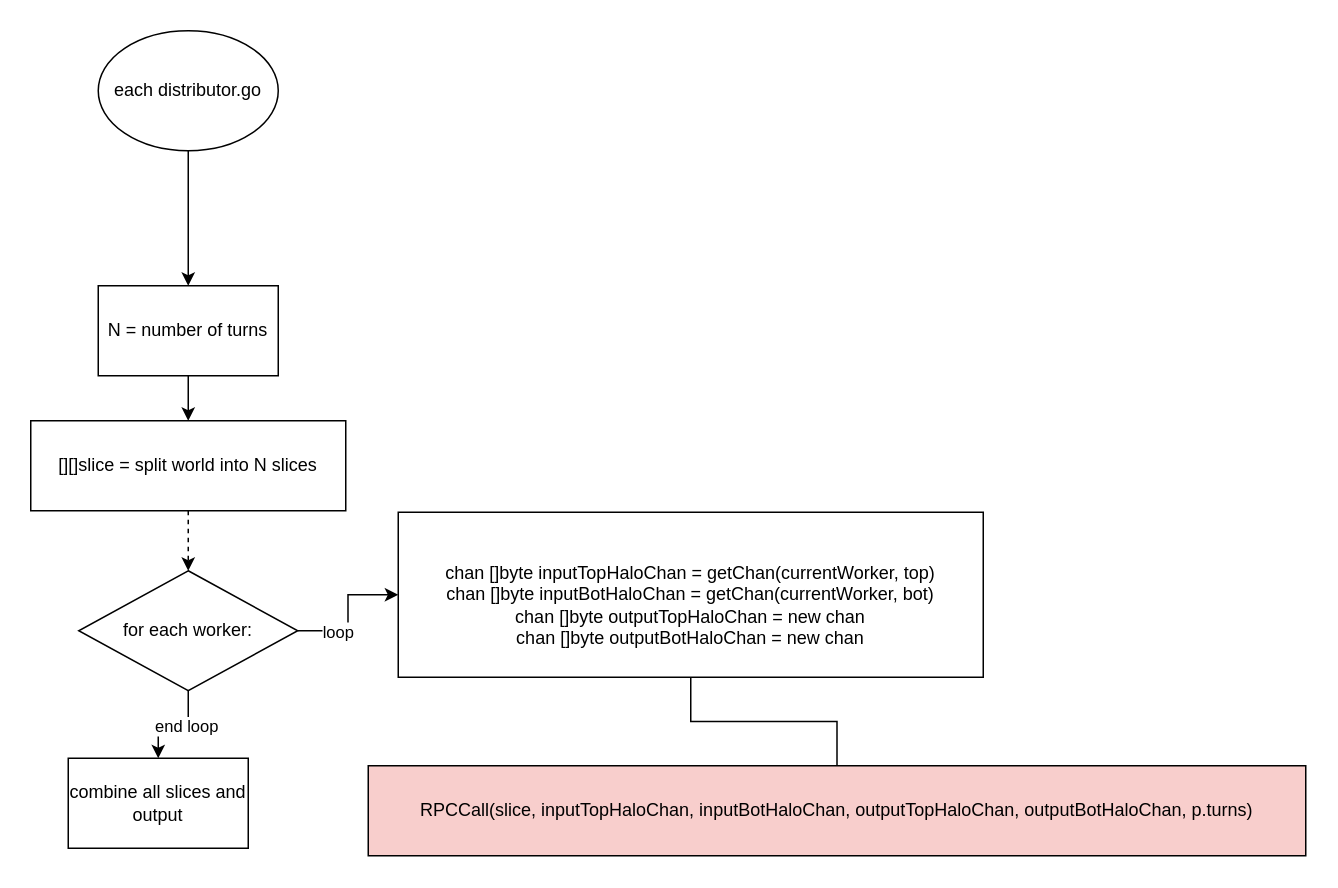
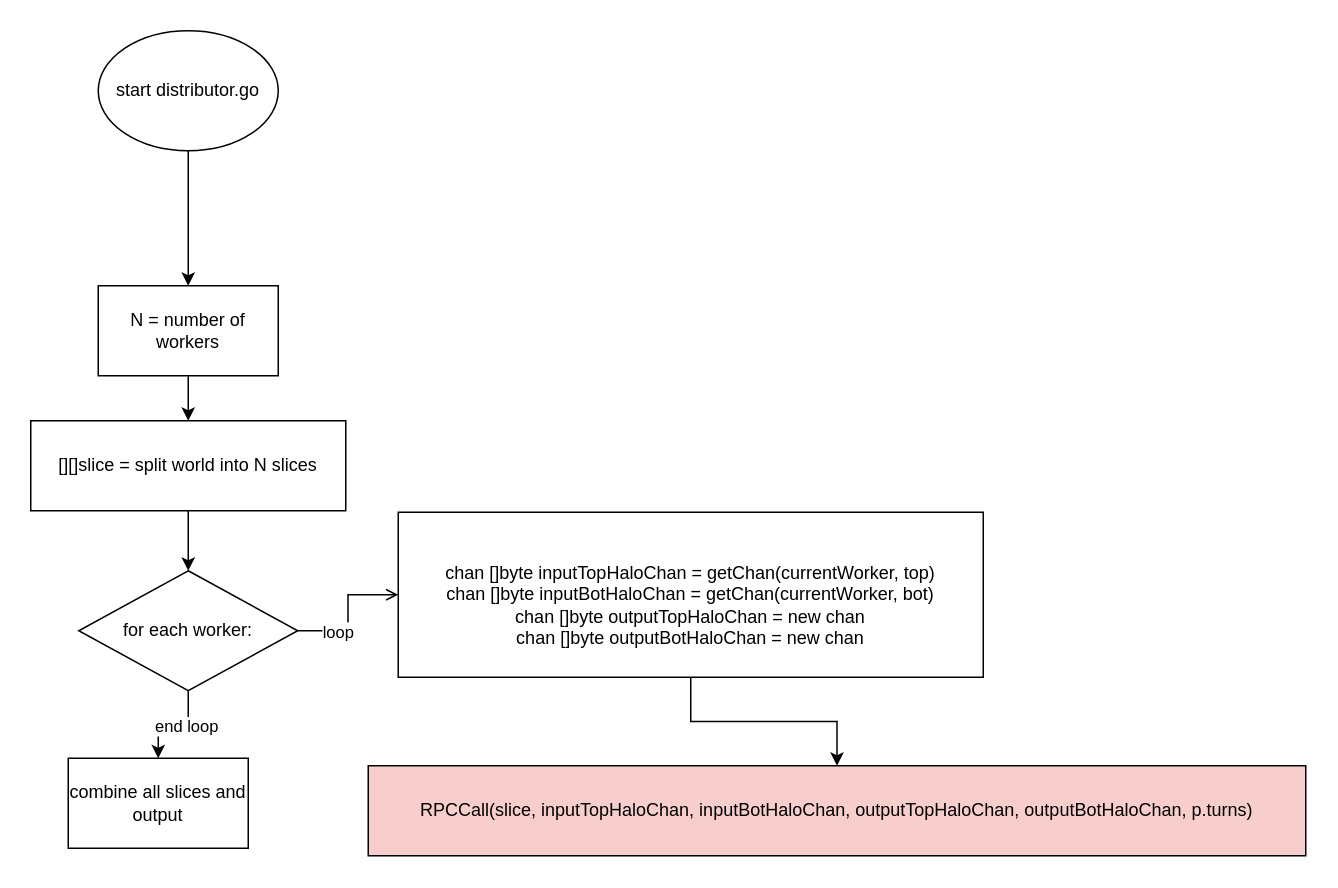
(188, 91) -> (188, 91)
(188, 331) -> (188, 331)
(188, 535) -> (188, 535)
(387, 595) -> (389, 595)
(837, 758) -> (837, 754)
